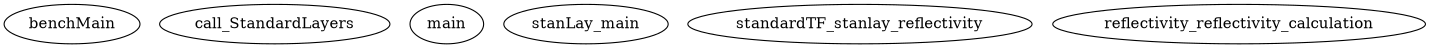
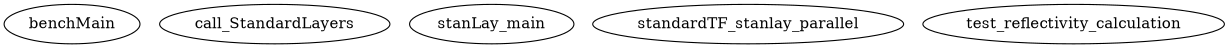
(447, 24) -> none
(860, 24) -> (748, 24)
(1239, 24) -> (1074, 24)
